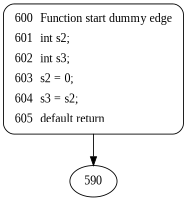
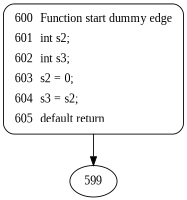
(93, 181) -> (93, 181)
